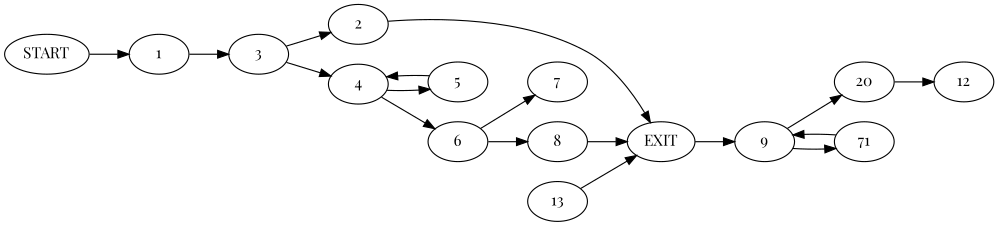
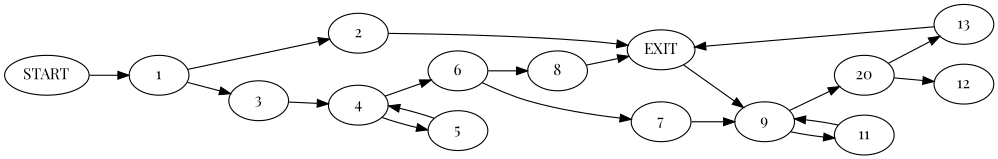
(303, 41) -> (253, 55)
none -> (909, 52)
none -> (707, 122)
(864, 142) -> (864, 135)
